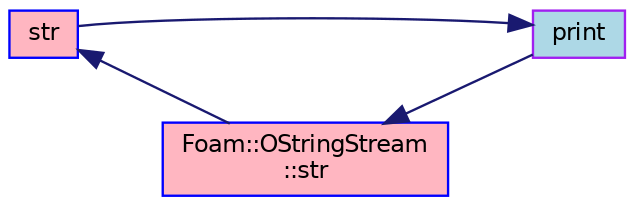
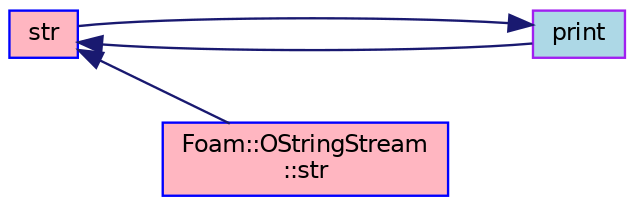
(469, 84) -> (317, 50)
